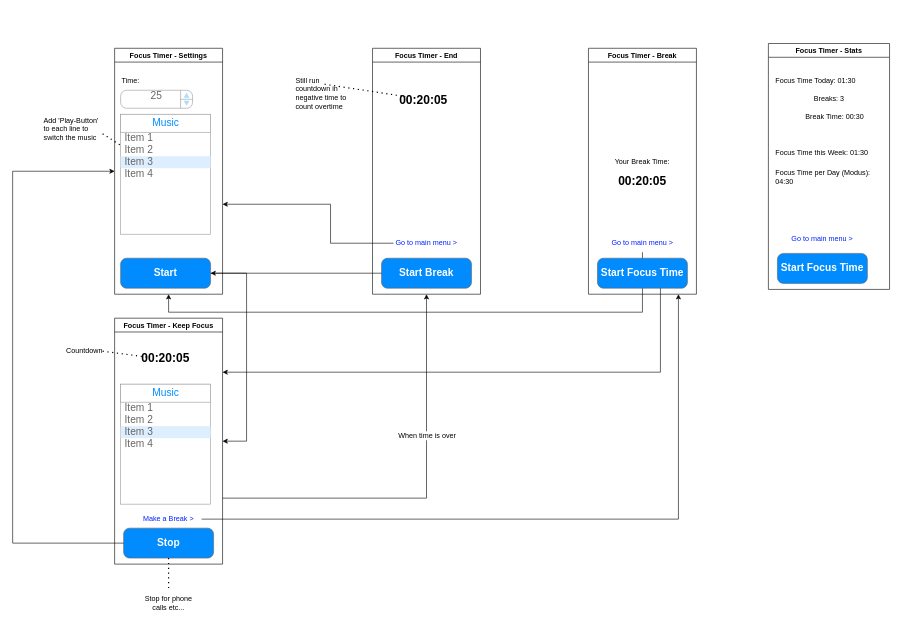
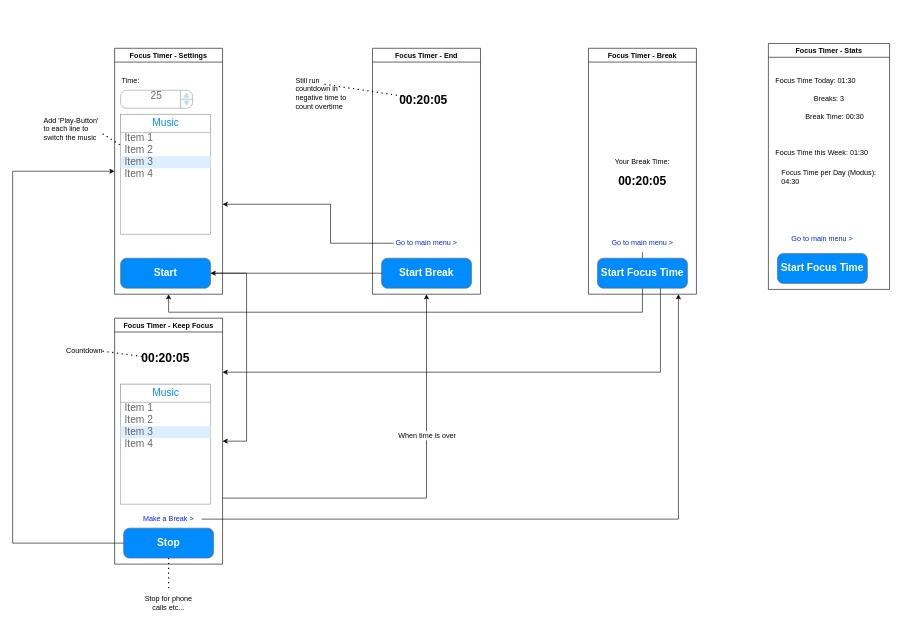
(828, 177) -> (834, 177)
